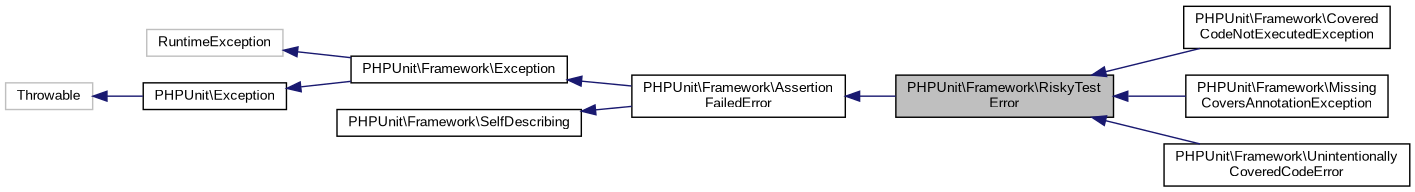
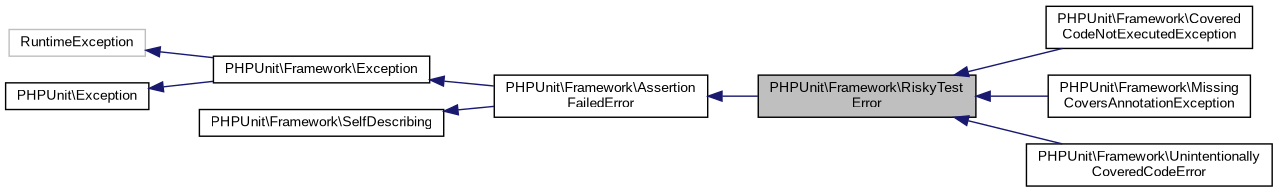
(49, 96) -> none
